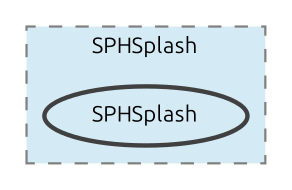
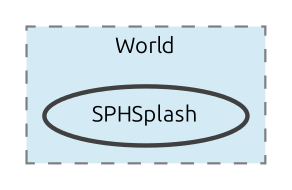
(146, 48) -> (146, 48)
